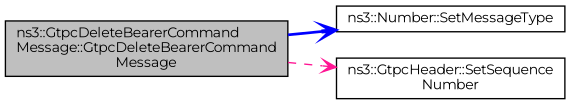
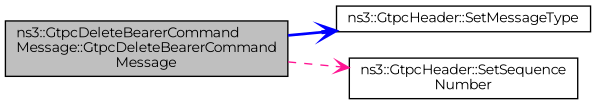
(451, 19) -> (464, 19)
